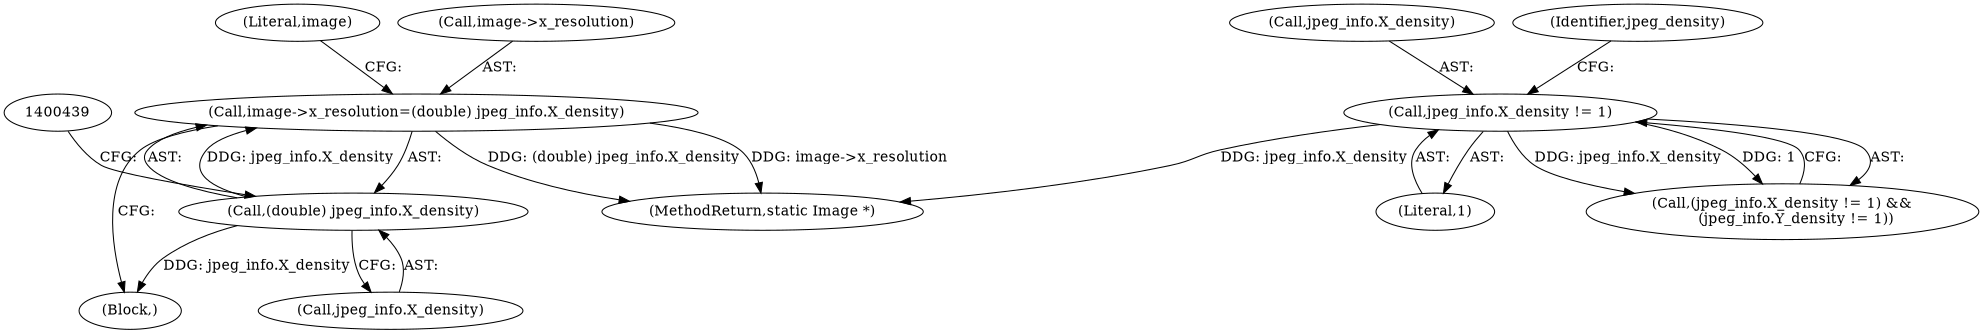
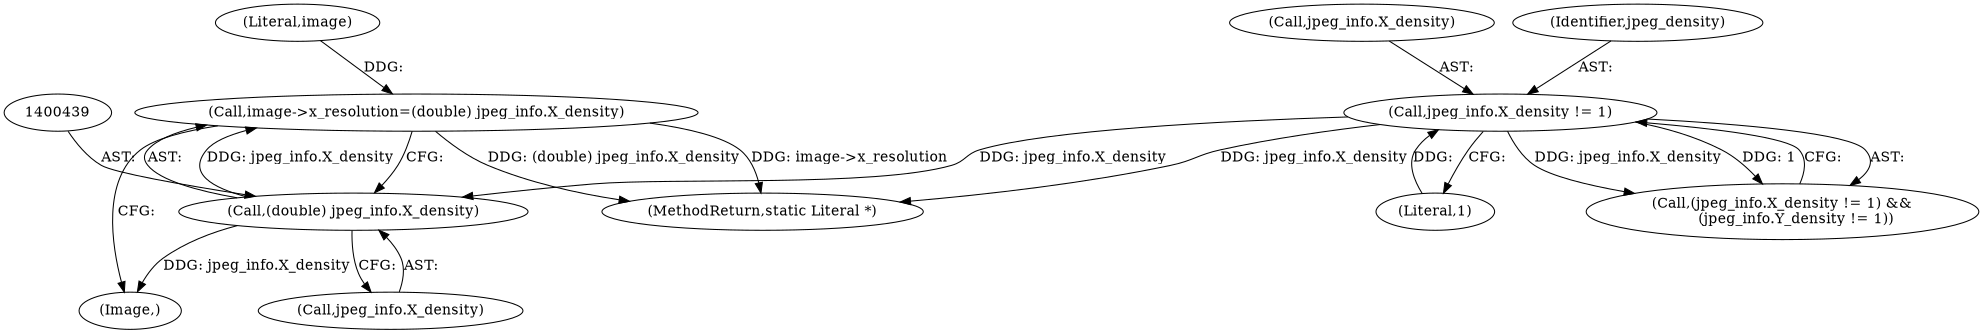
(536, 23) -> none
(386, 68) -> (386, 68)
(1598, 68) -> (1598, 68)
(121, 158) -> (121, 158)
(427, 158) -> (427, 158)
(1435, 158) -> (1435, 158)
(1490, 158) -> (1490, 158)
none -> (914, 173)
(763, 212) -> (763, 212)
(130, 311) -> (130, 311)
